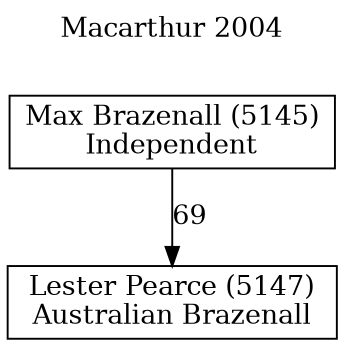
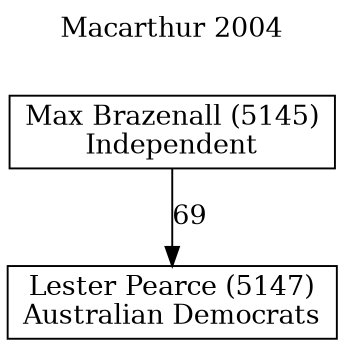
(172, 302) -> (172, 302)
